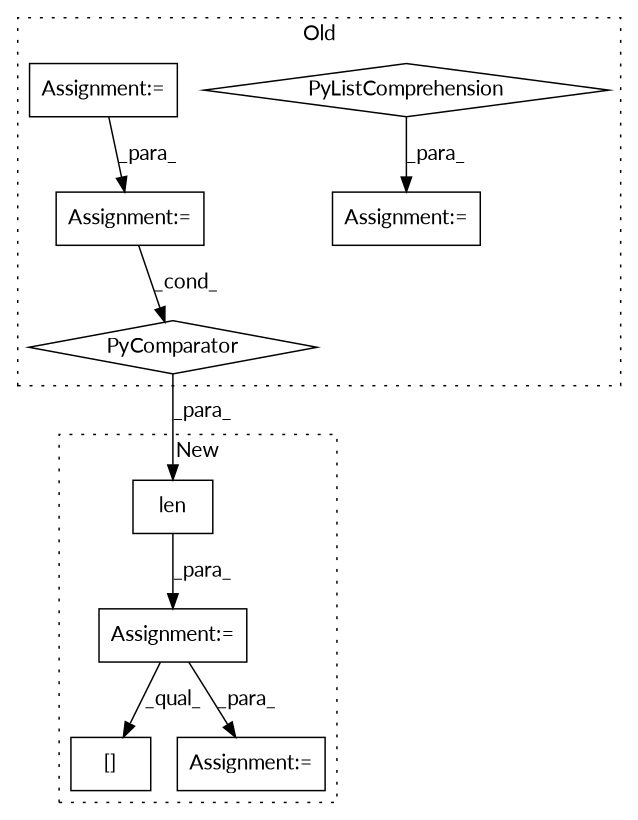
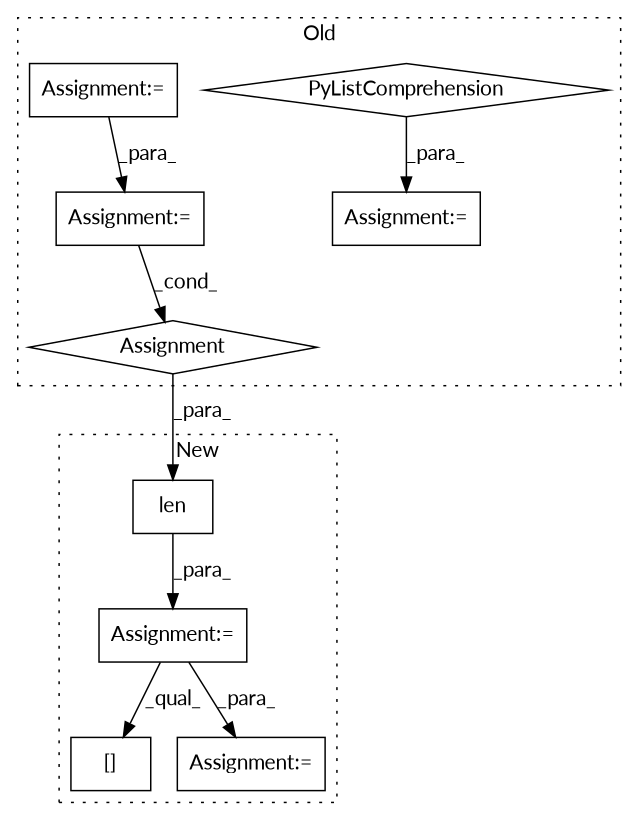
(173, 347) -> (173, 347)
